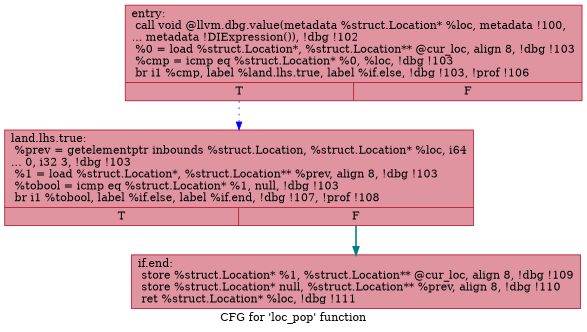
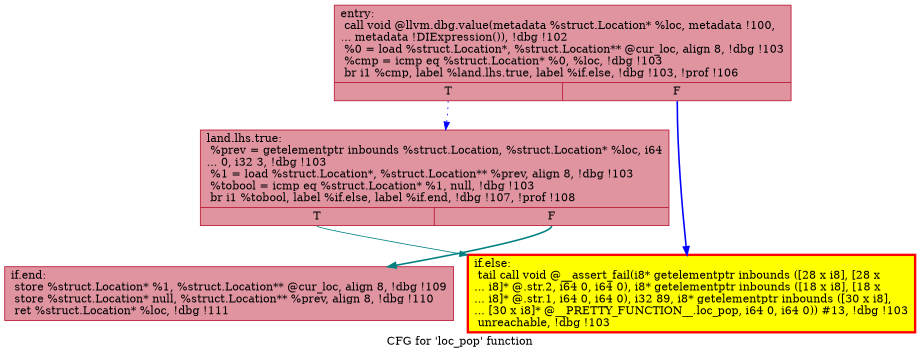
none -> (691, 294)
